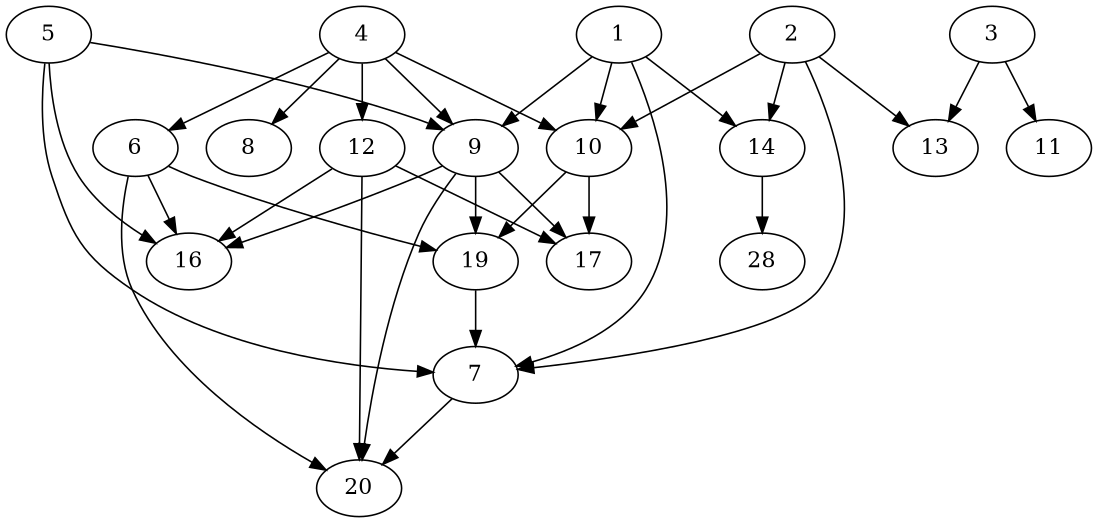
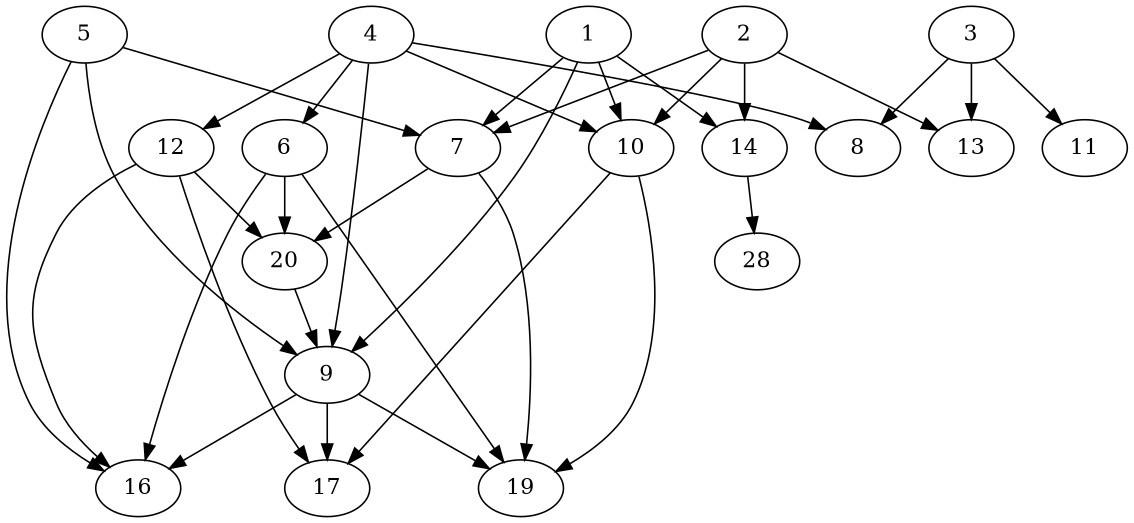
none -> (921, 86)
(394, 303) -> (303, 310)
(476, 310) -> (527, 303)
